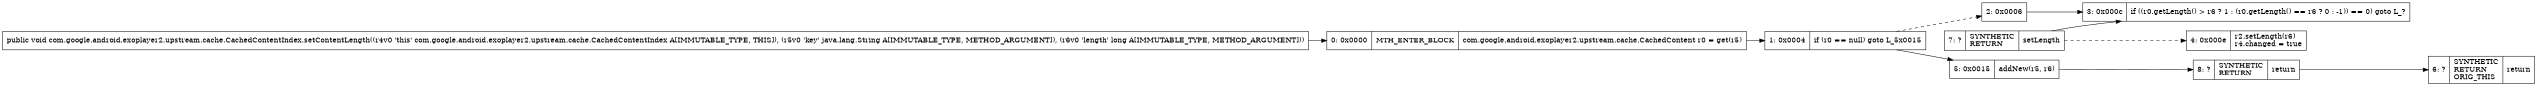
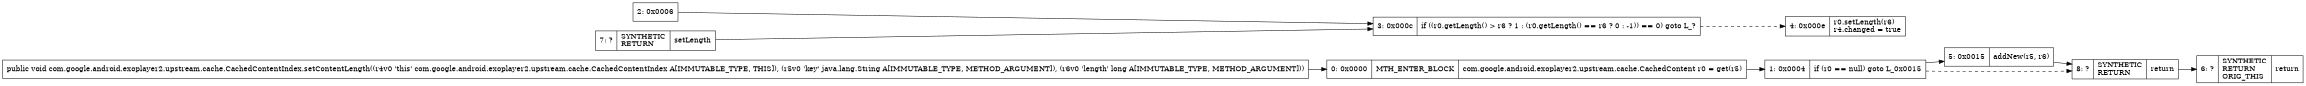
(1937, 24) -> (1996, 72)
(2265, 37) -> (1864, 22)
(1868, 40) -> (1868, 69)
(2123, 41) -> (1740, 26)
